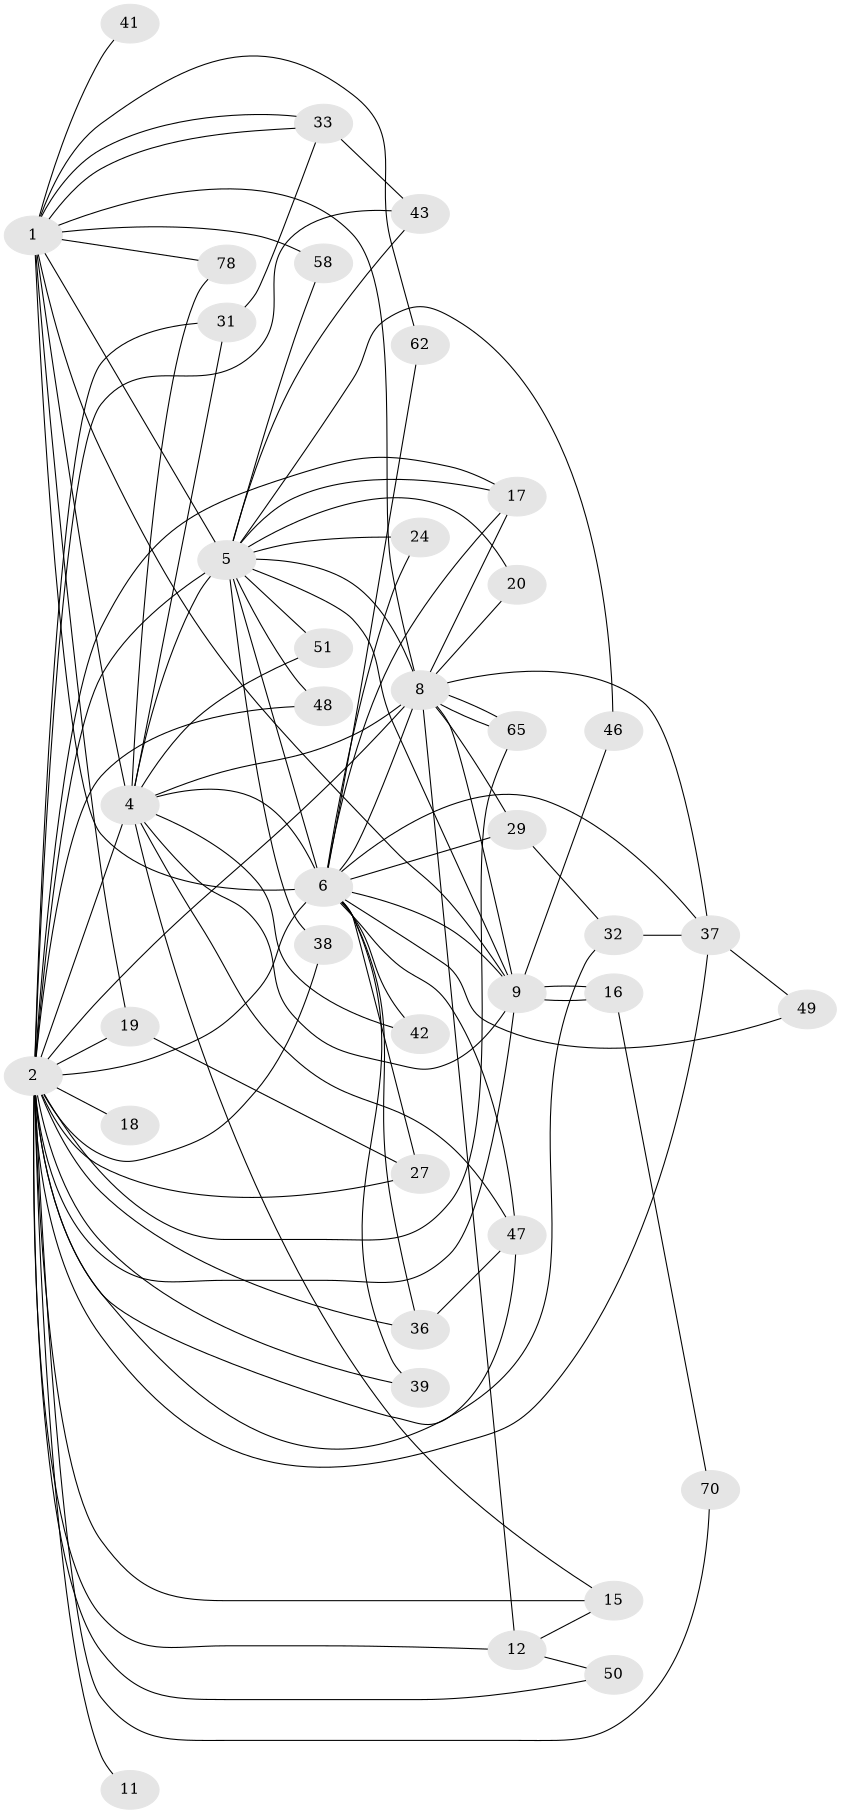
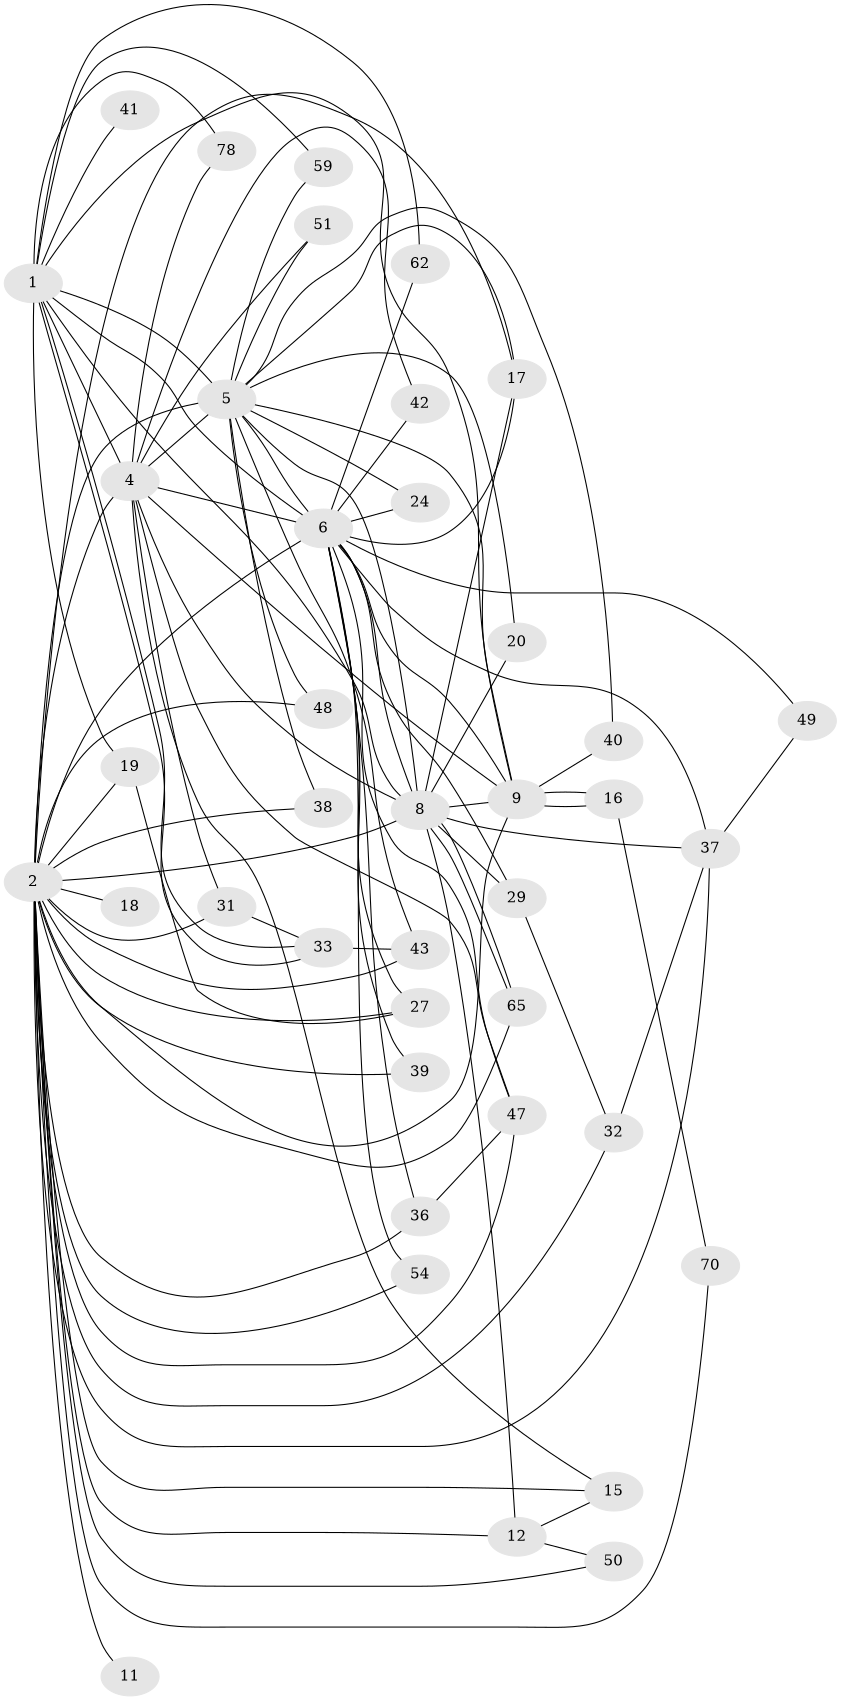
(324, 263) -> (324, 167)
(614, 731) -> (614, 741)
none -> (420, 1275)
